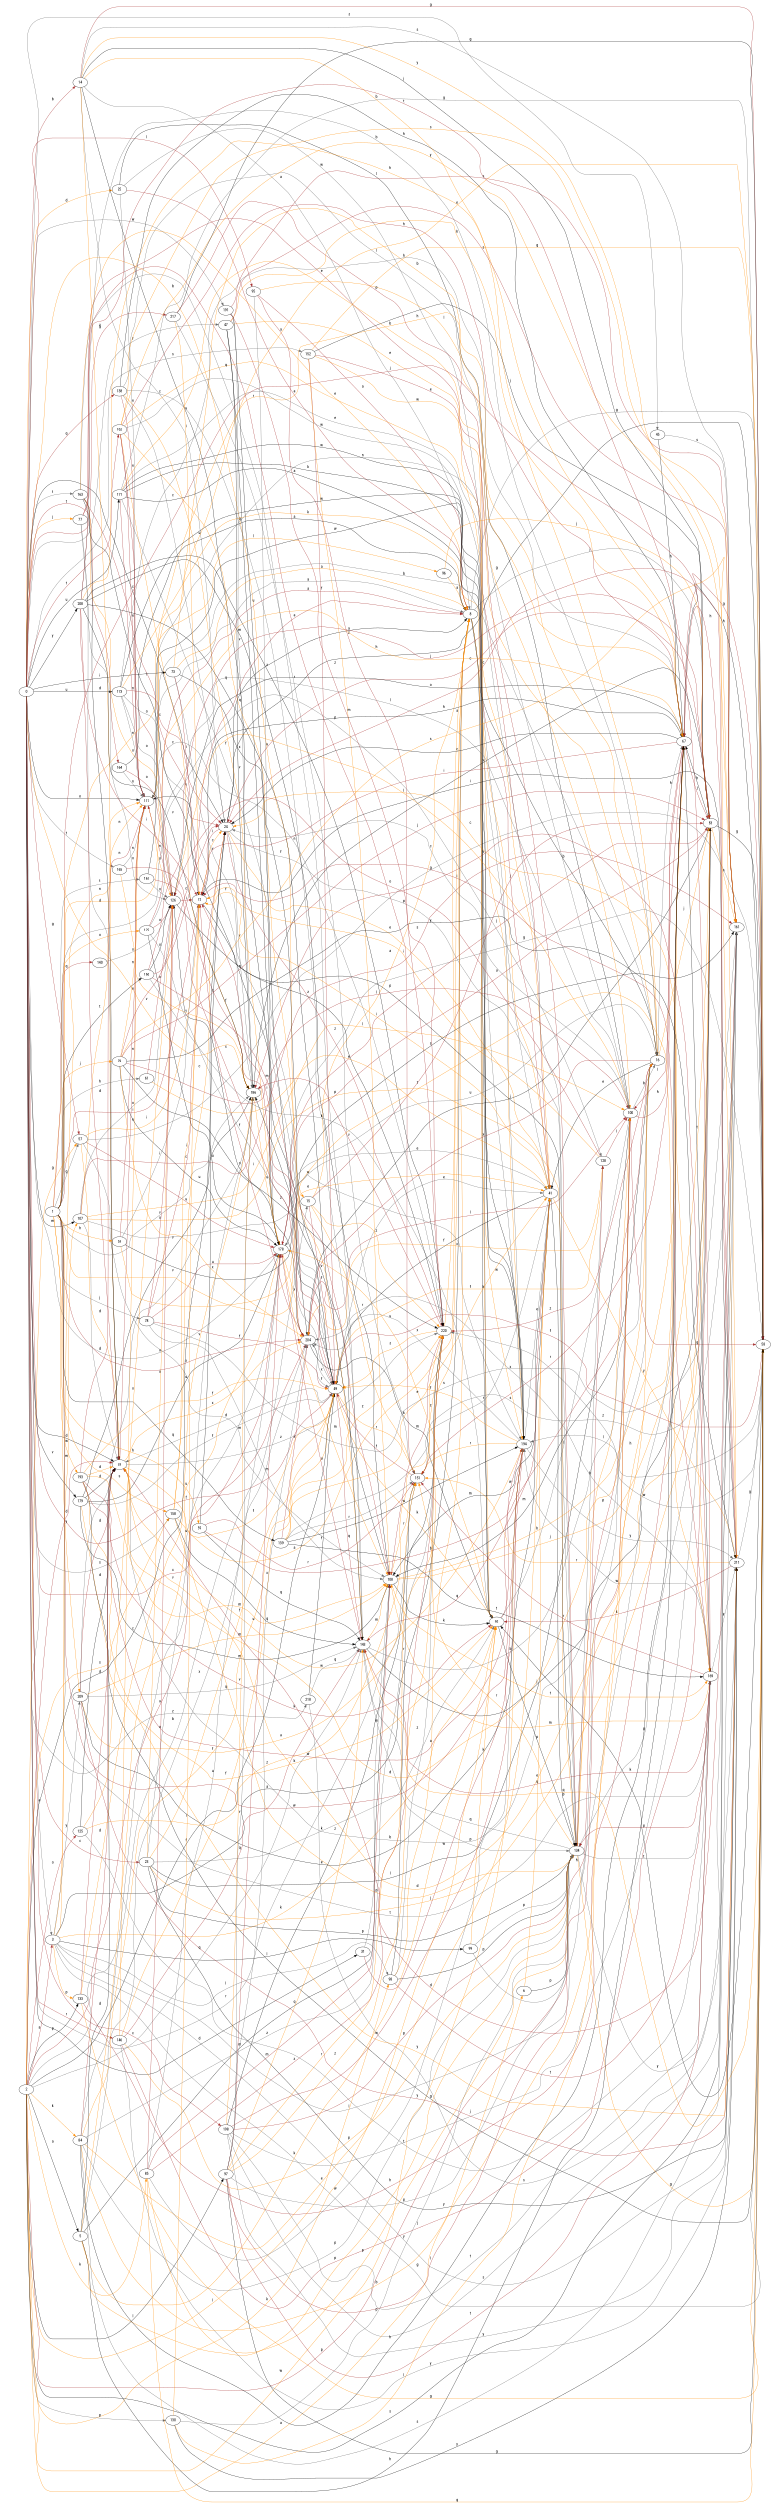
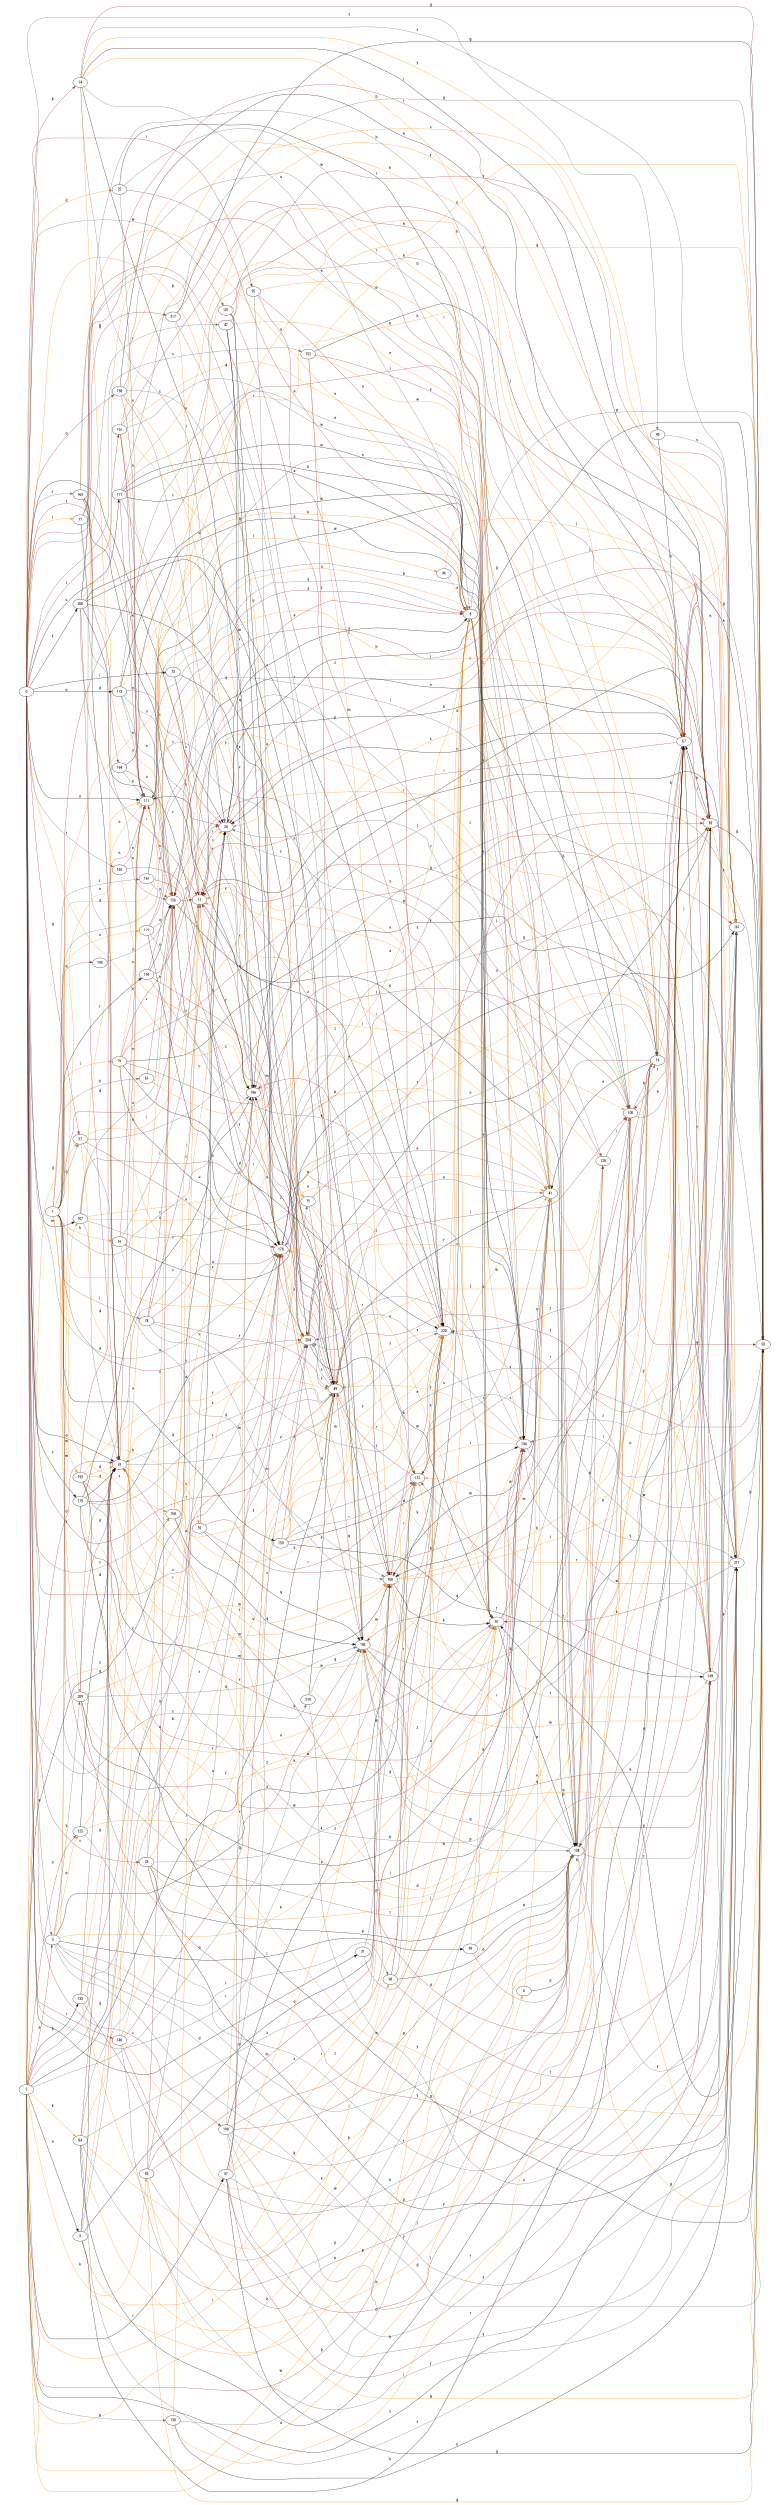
(58, 1973) -> (65, 1887)
